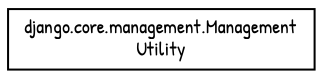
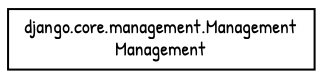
(161, 39) -> (161, 39)
